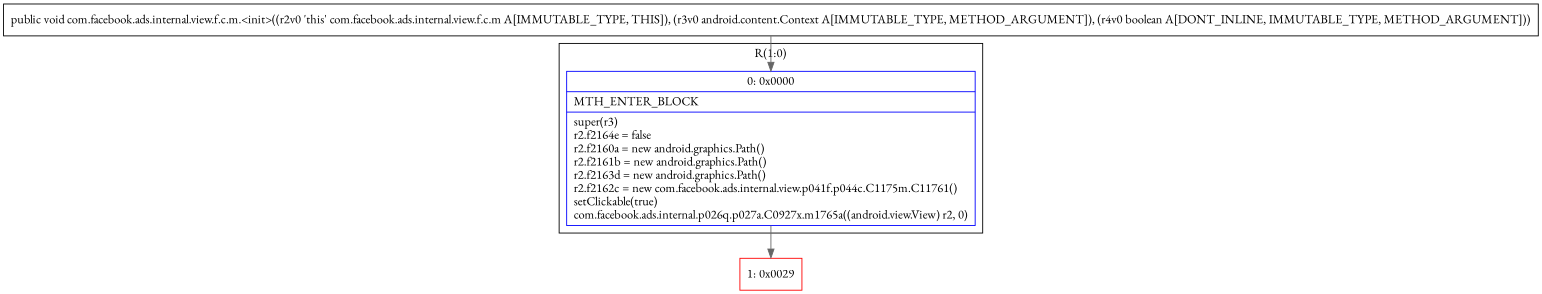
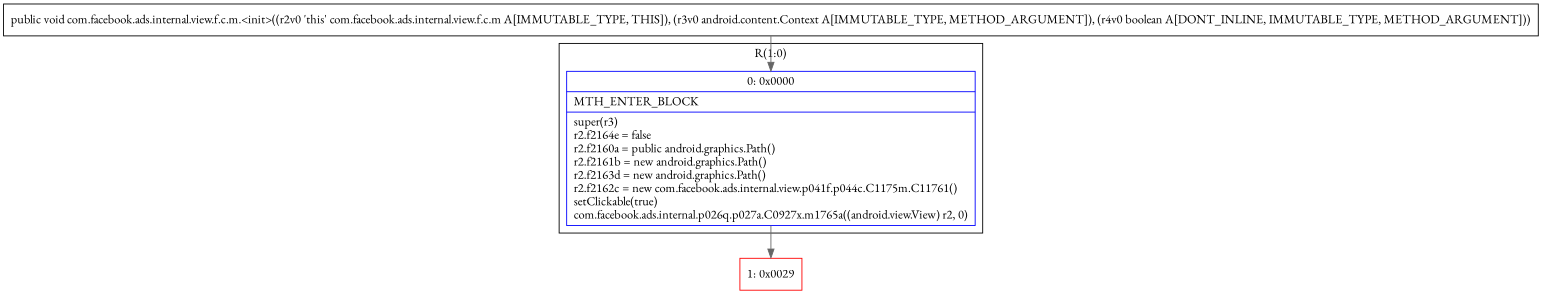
(669, 148) -> (675, 148)
